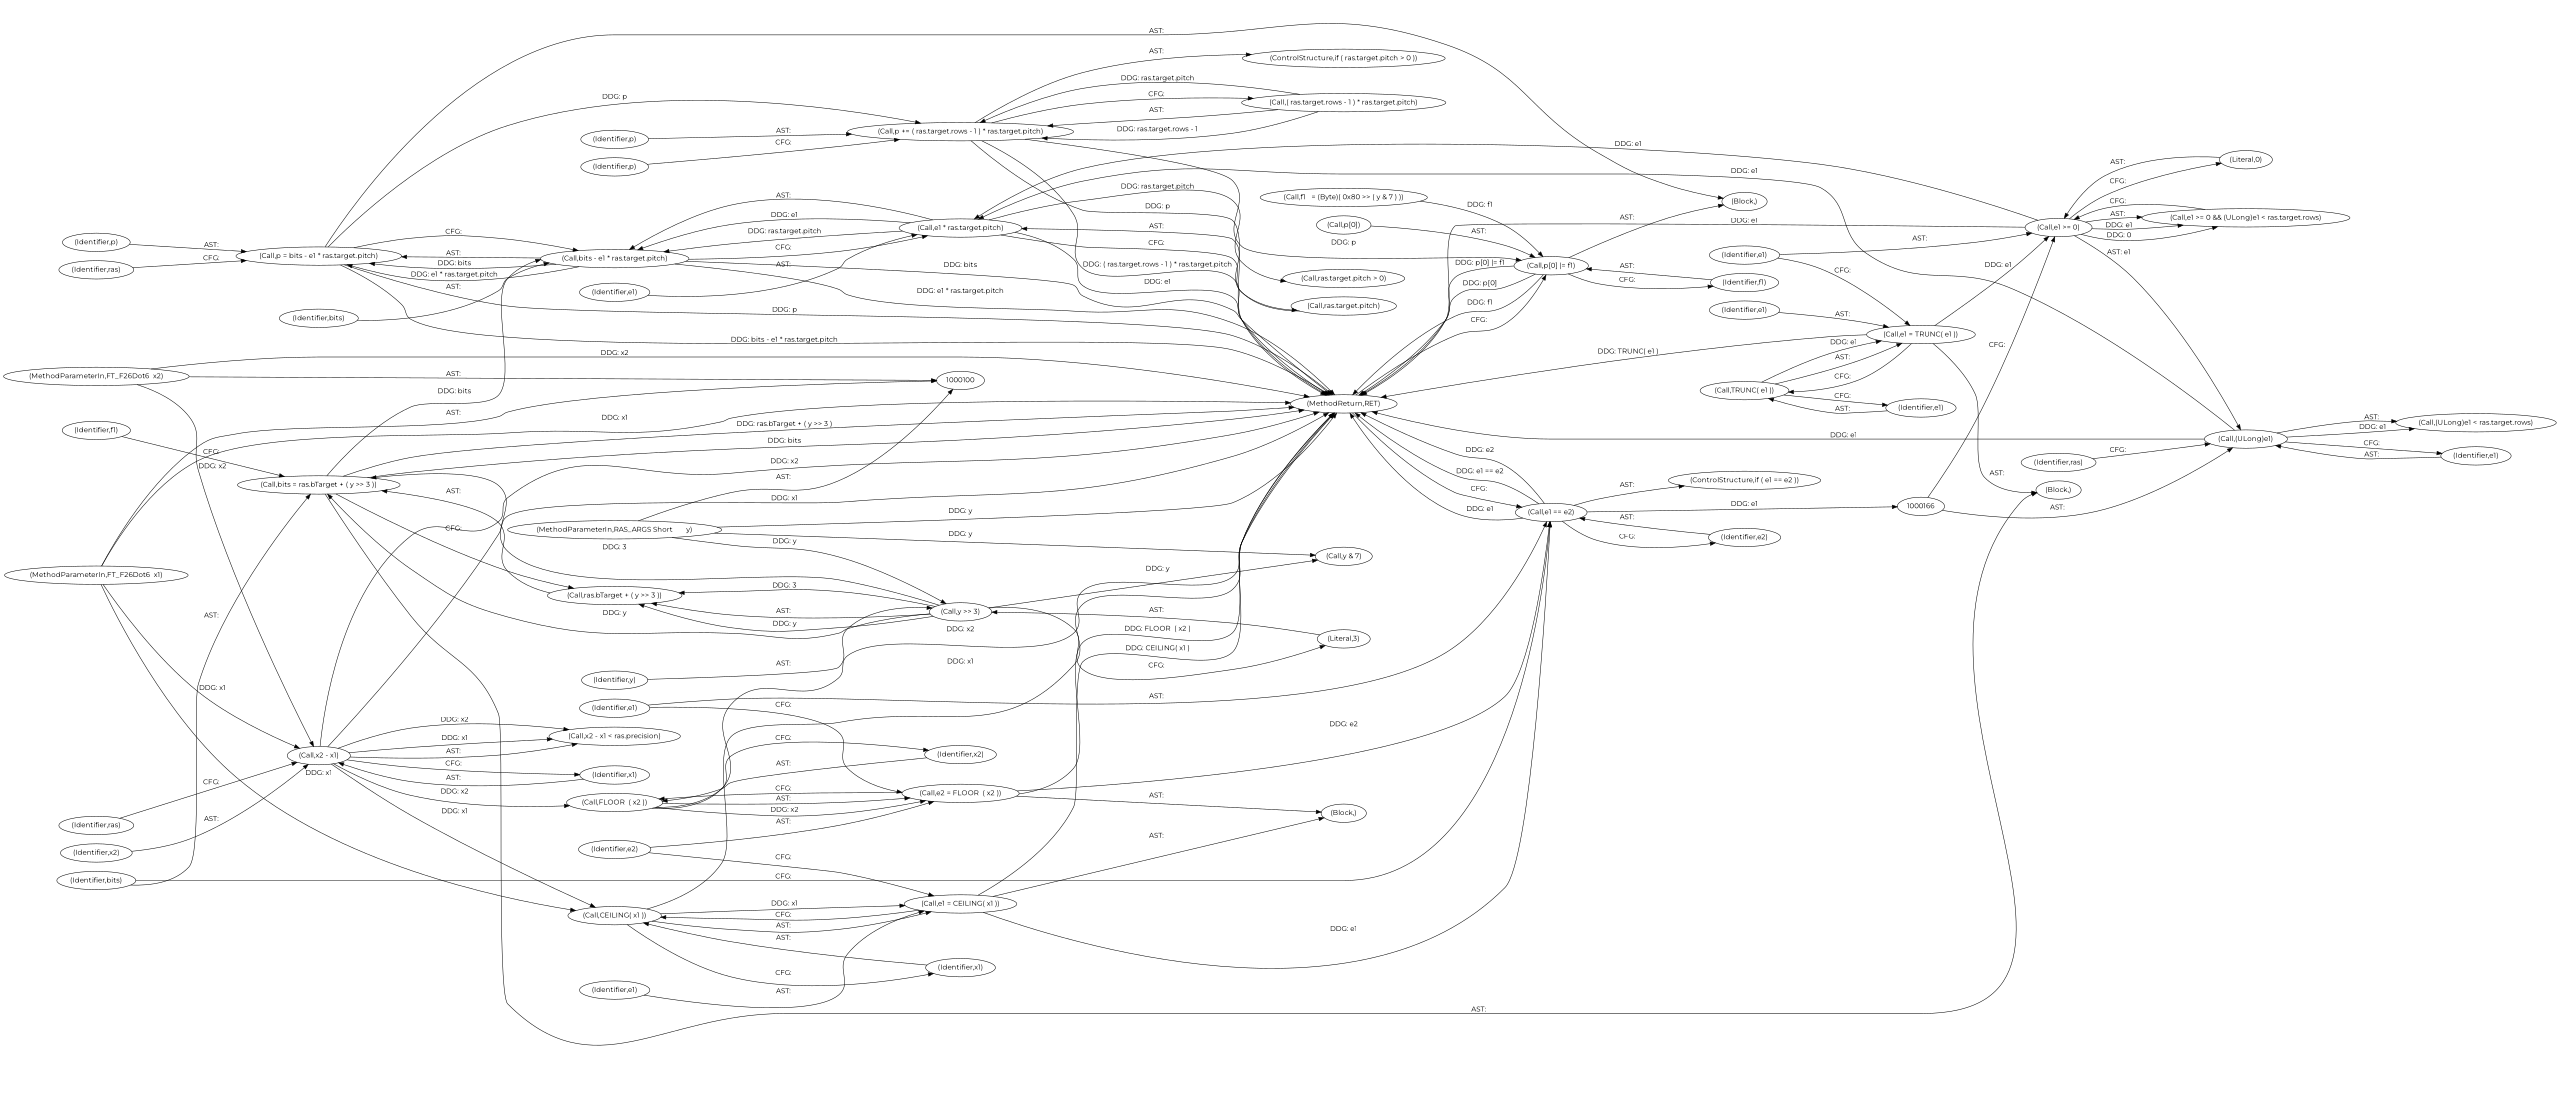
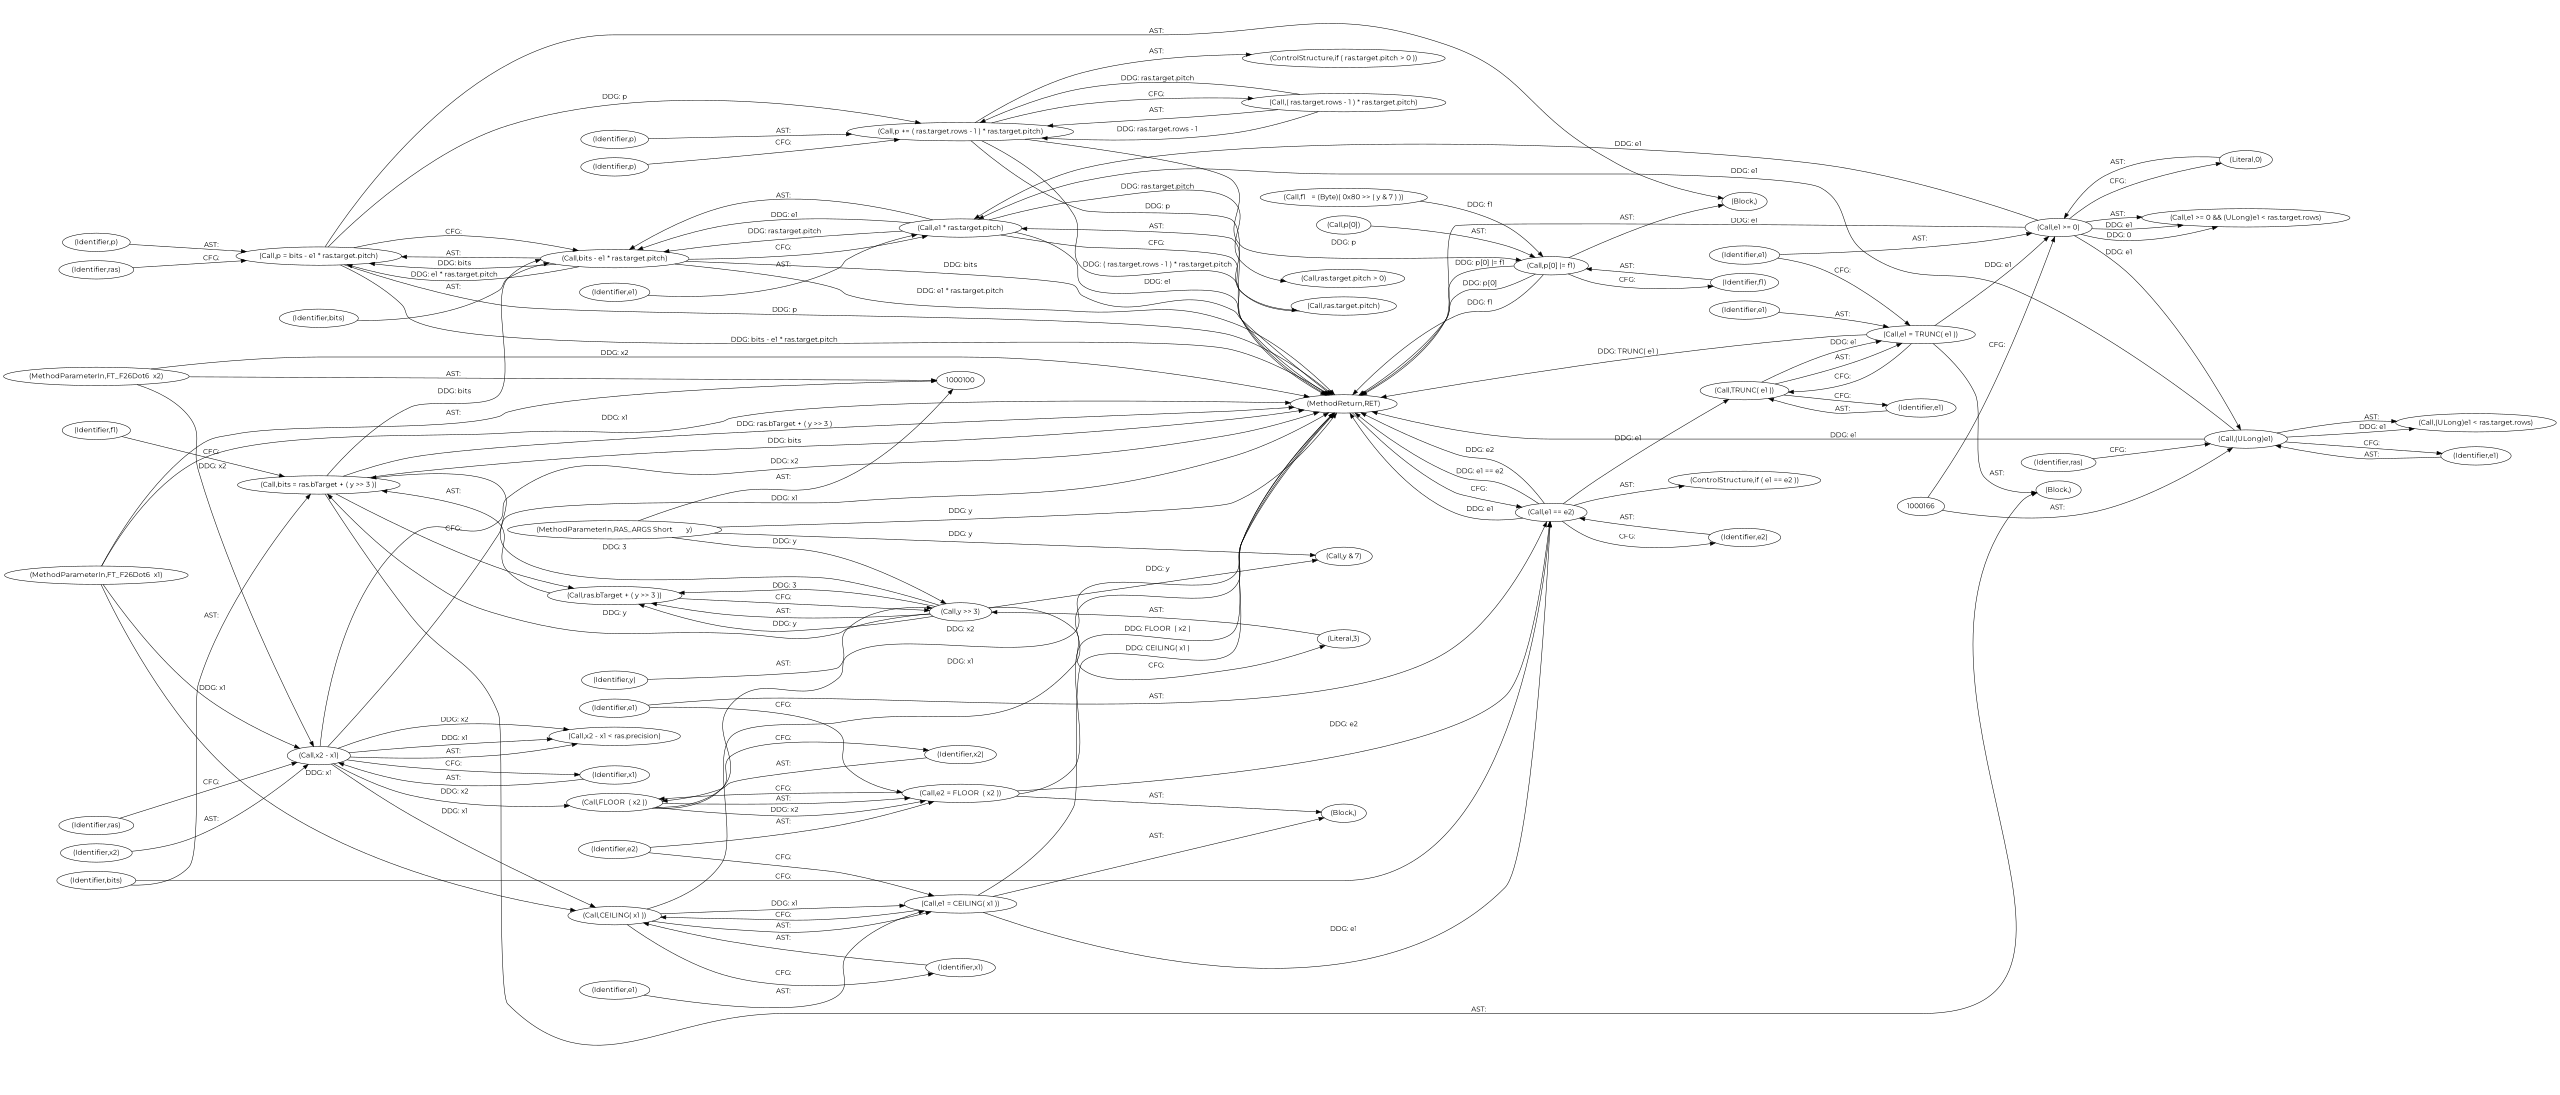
(2141, 205) -> none
(2119, 252) -> (2119, 252)
(1453, 337) -> none
(1740, 509) -> (1642, 451)
none -> (801, 604)
